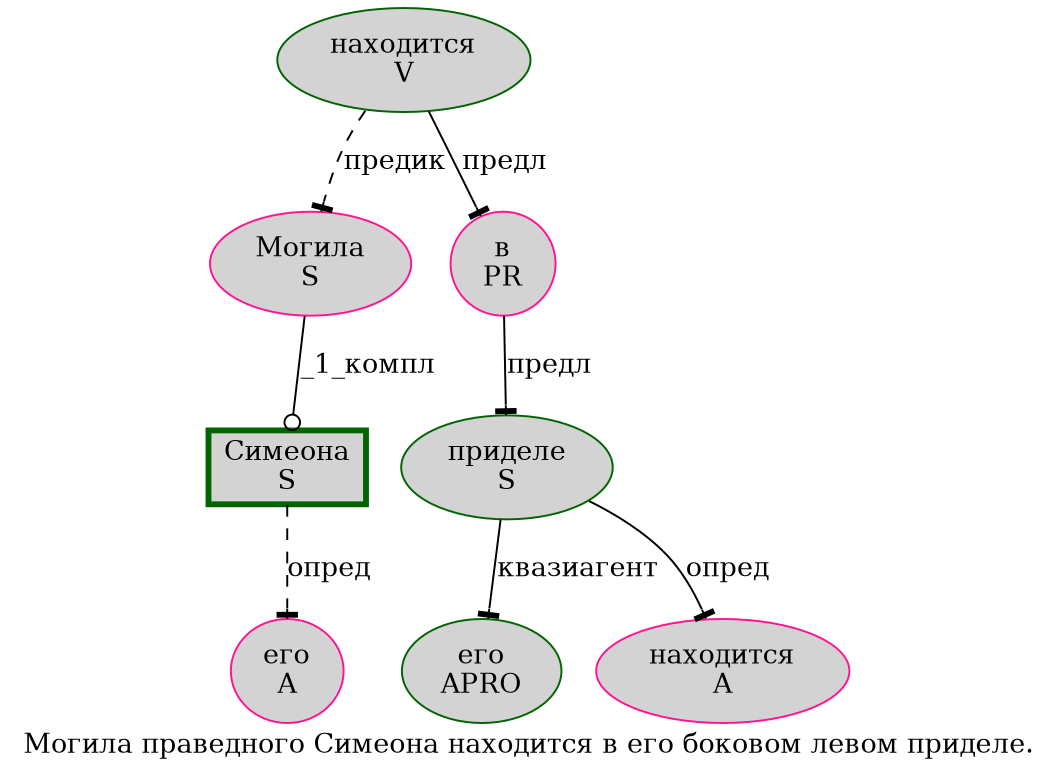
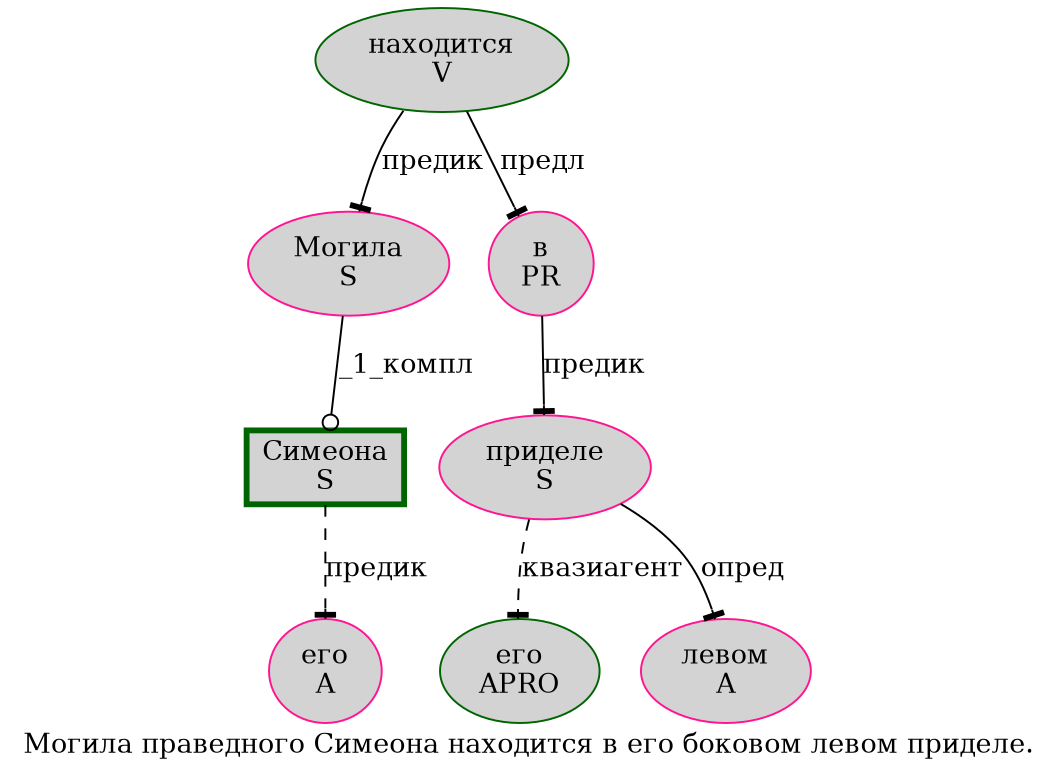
(340, 154) -> (379, 154)
(550, 366) -> (595, 366)
(507, 467) -> (545, 467)
(495, 564) -> (521, 564)
(329, 569) -> (377, 569)
(723, 671) -> (726, 671)
